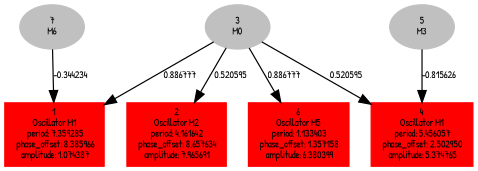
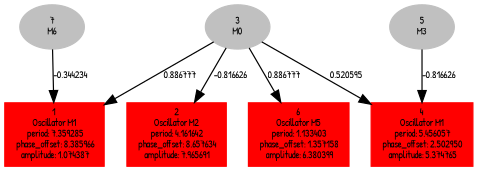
(232, 76) -> (232, 76)
(440, 76) -> (440, 76)
